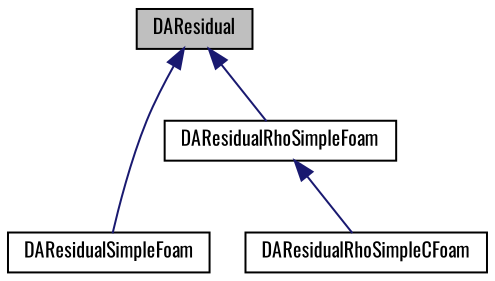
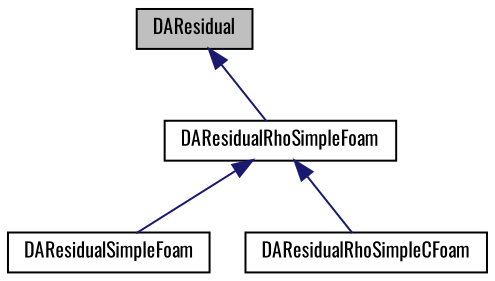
(137, 147) -> (186, 202)
